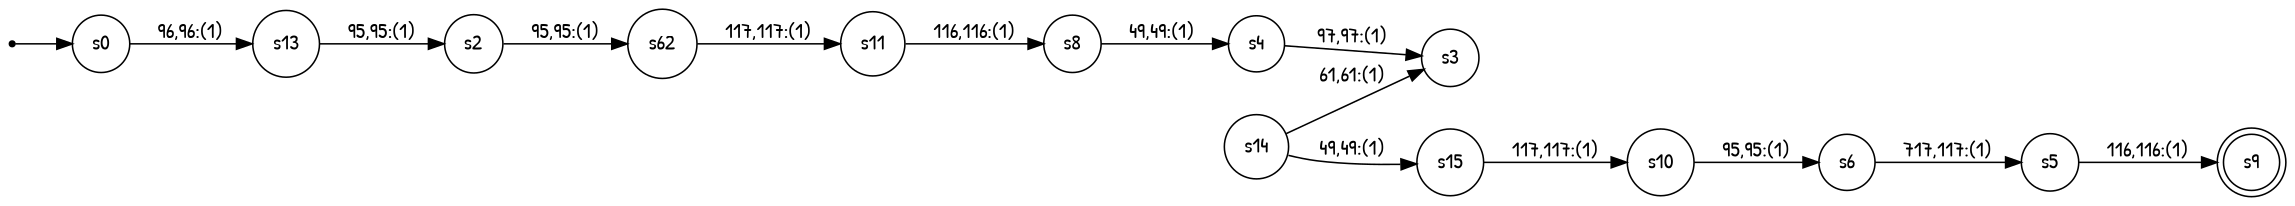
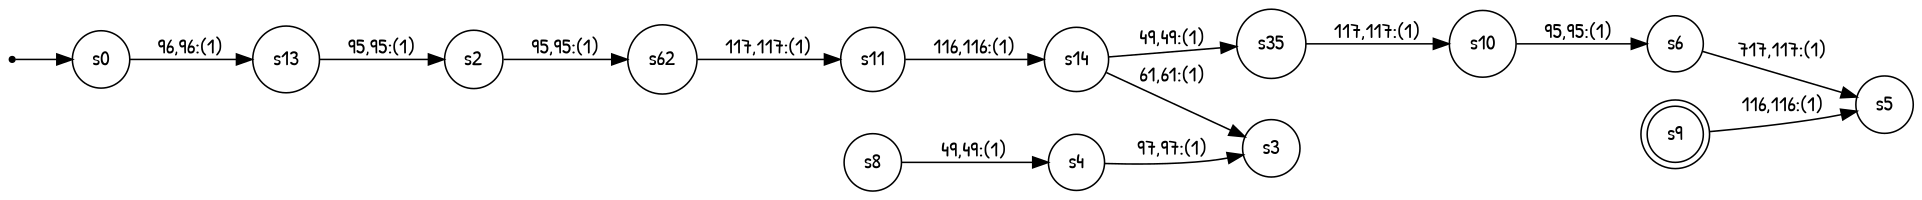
(967, 44) -> (967, 59)
(1450, 162) -> (1271, 44)
(2140, 162) -> (1776, 125)
